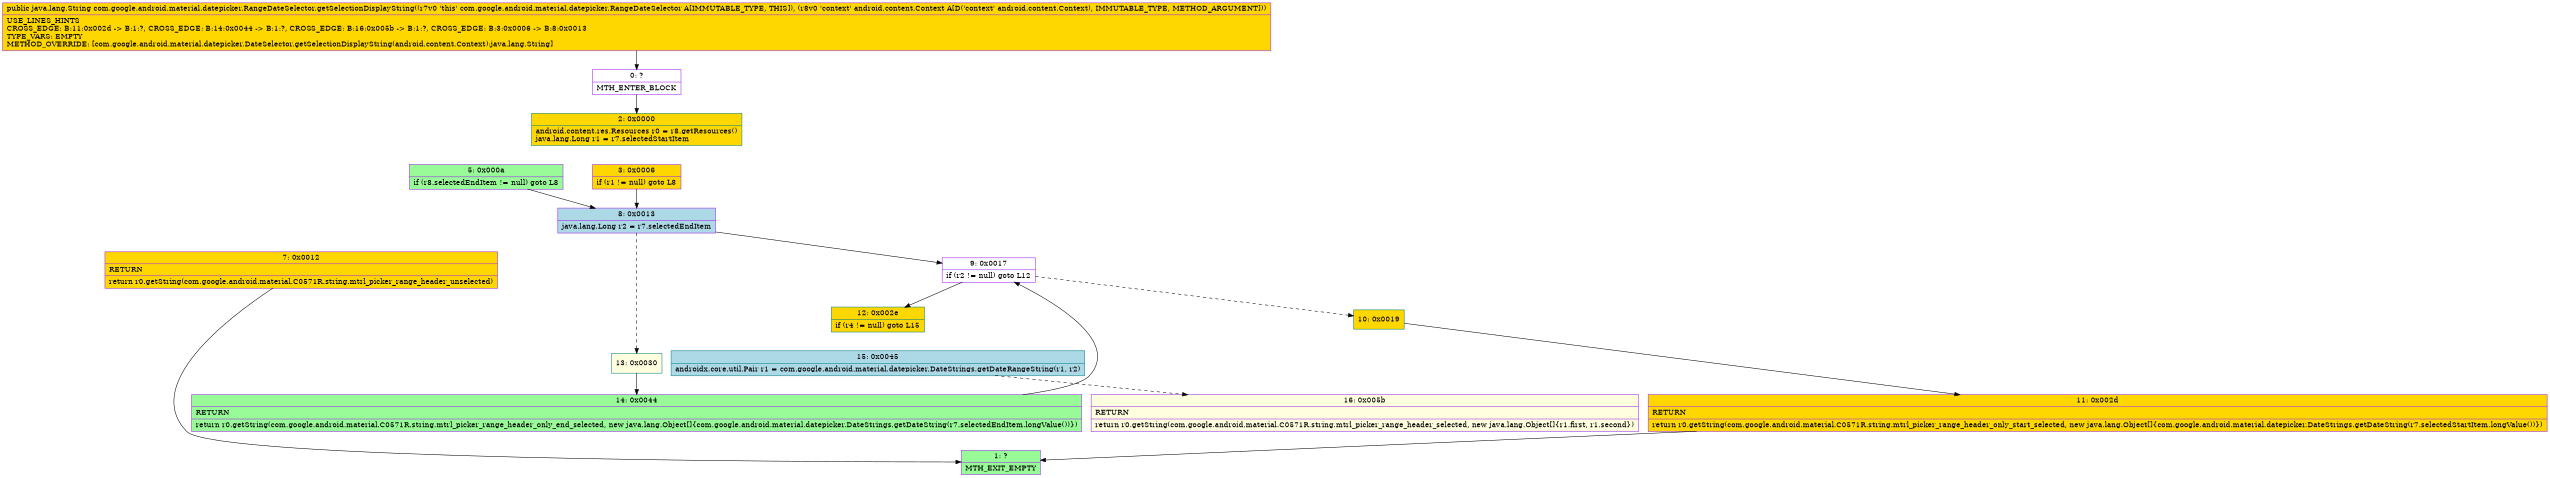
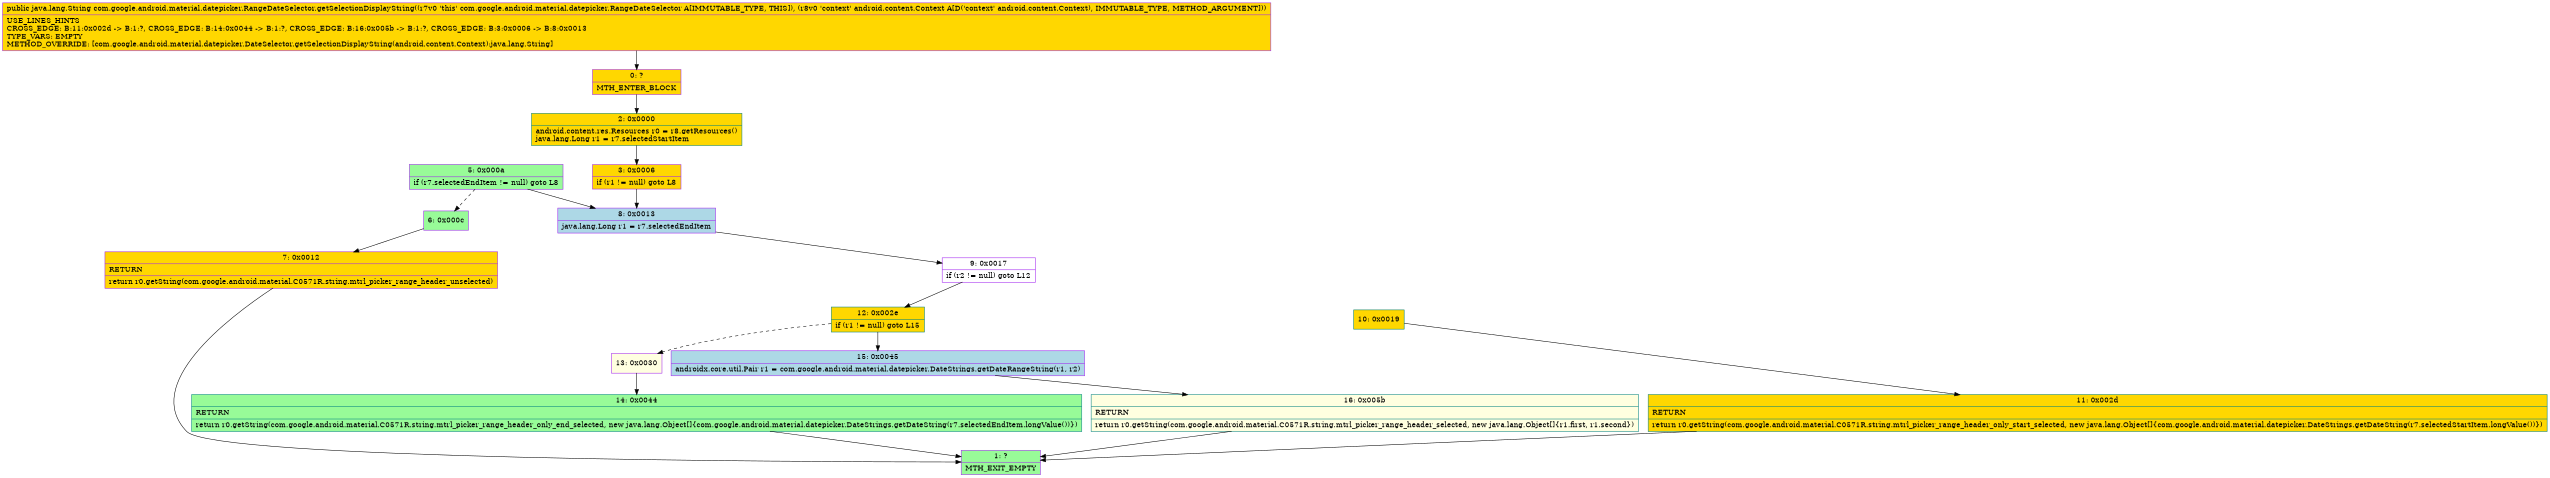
(637, 82) -> (637, 82)
none -> (637, 152)
(486, 183) -> (486, 183)
none -> (446, 221)
(637, 227) -> (637, 227)
(637, 291) -> (746, 334)
(1192, 296) -> none
(878, 326) -> (878, 326)
none -> (878, 339)
(1095, 347) -> (863, 444)
(637, 363) -> (637, 363)
(878, 363) -> (878, 363)
(1089, 385) -> (1089, 385)
(637, 413) -> (637, 413)
(1365, 413) -> (1365, 413)
(2098, 413) -> (2098, 413)
none -> (1139, 444)
